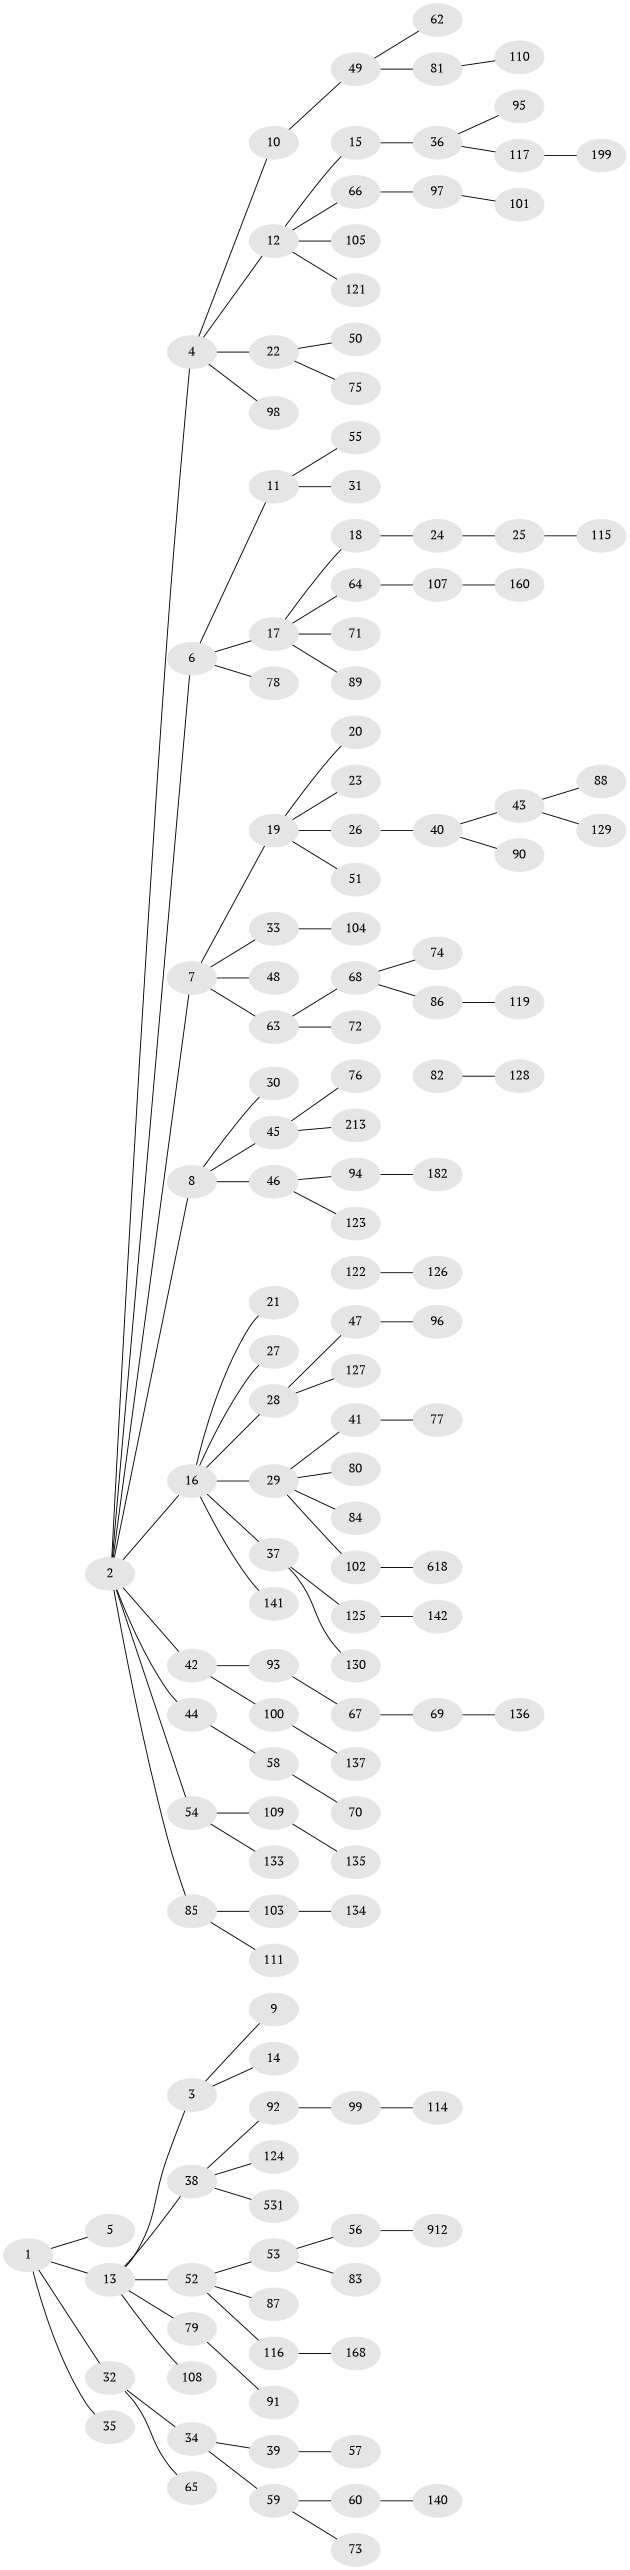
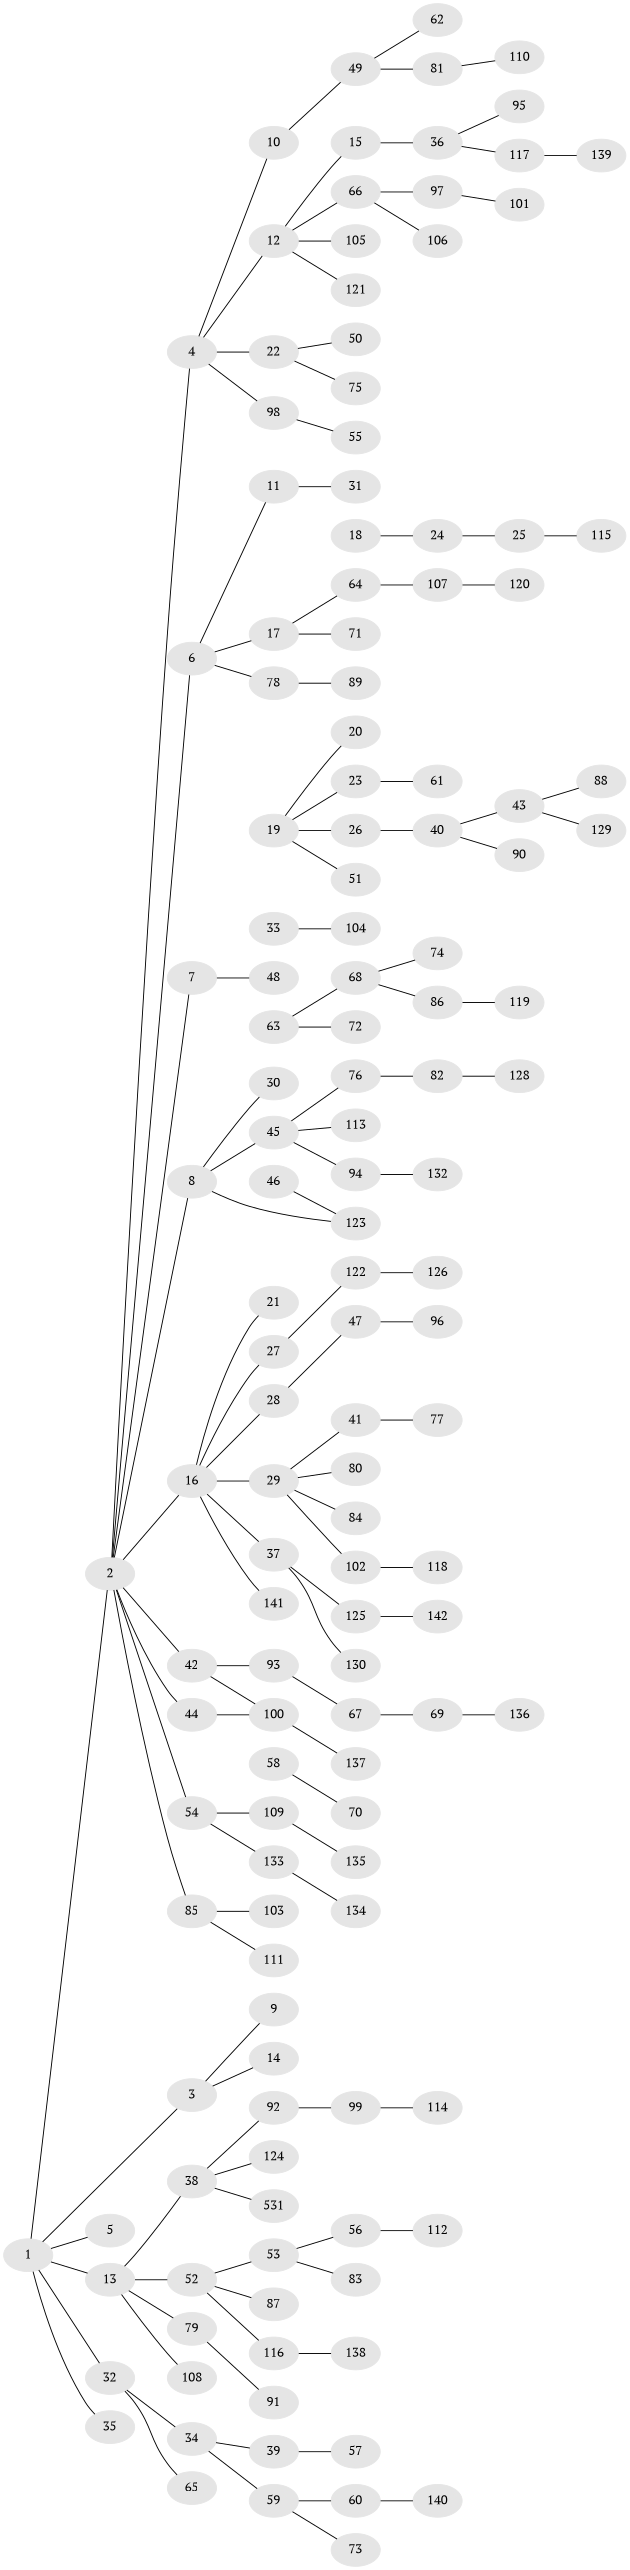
(601, 156) -> (601, 156)
none -> (438, 241)
(315, 462) -> (315, 425)
(312, 583) -> none
(519, 585) -> (519, 585)
(315, 659) -> (315, 683)
none -> (438, 781)
(233, 904) -> none
(233, 953) -> none
(233, 1003) -> none
none -> (397, 1076)
(356, 1125) -> (356, 1125)
(438, 1174) -> (438, 1174)
(315, 1178) -> (315, 1154)
(233, 1182) -> (270, 1212)
none -> (315, 1312)
(356, 1371) -> none
(438, 1567) -> (438, 1567)
(233, 1739) -> (233, 1715)
(315, 1911) -> (315, 1887)
none -> (69, 1914)
(158, 2190) -> (110, 2175)
(438, 2231) -> (438, 2231)
(356, 2353) -> (356, 2353)
